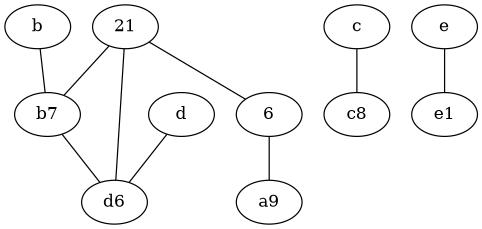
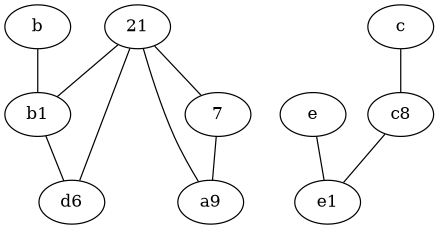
(48, 114) -> (38, 114)
(181, 114) -> none
(269, 114) -> (218, 114)
none -> (166, 117)
none -> (364, 158)
